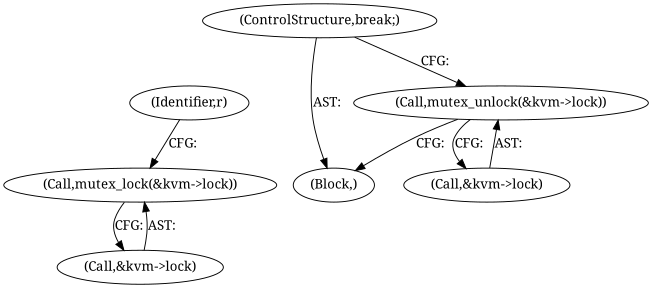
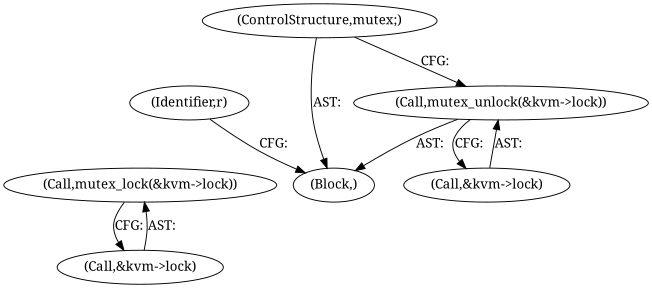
(320, 21) -> (320, 21)
(167, 140) -> (252, 147)
(432, 144) -> (432, 144)
